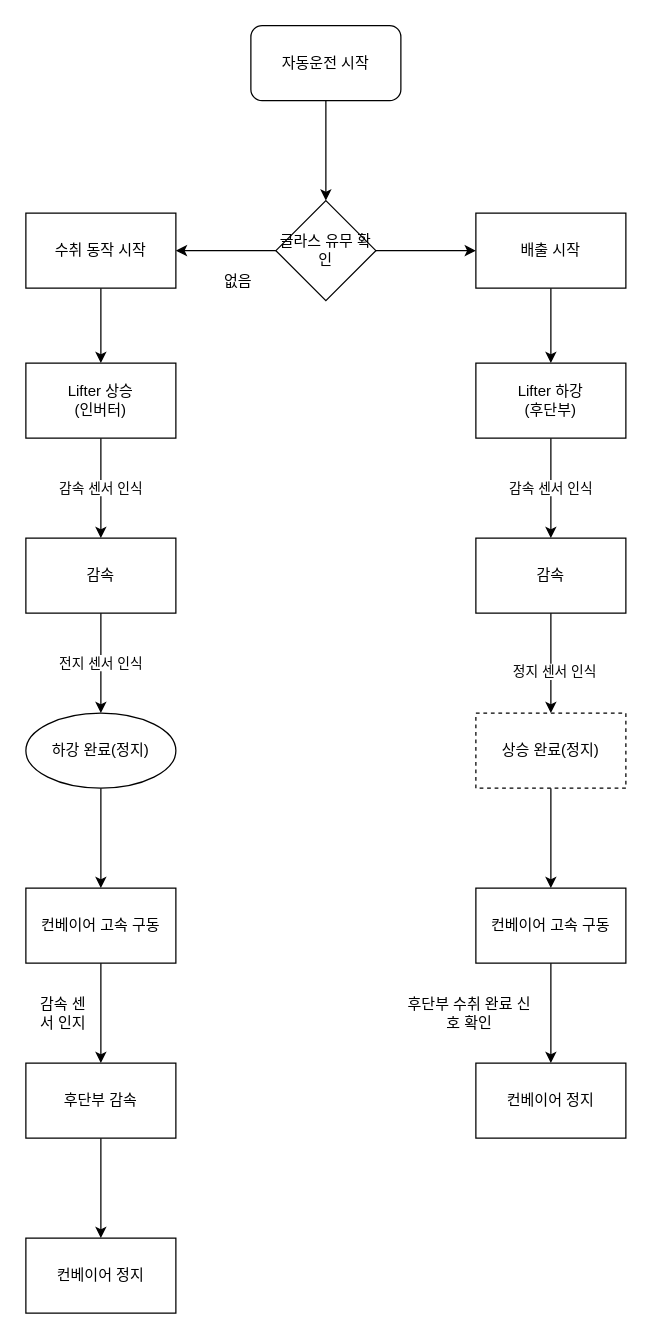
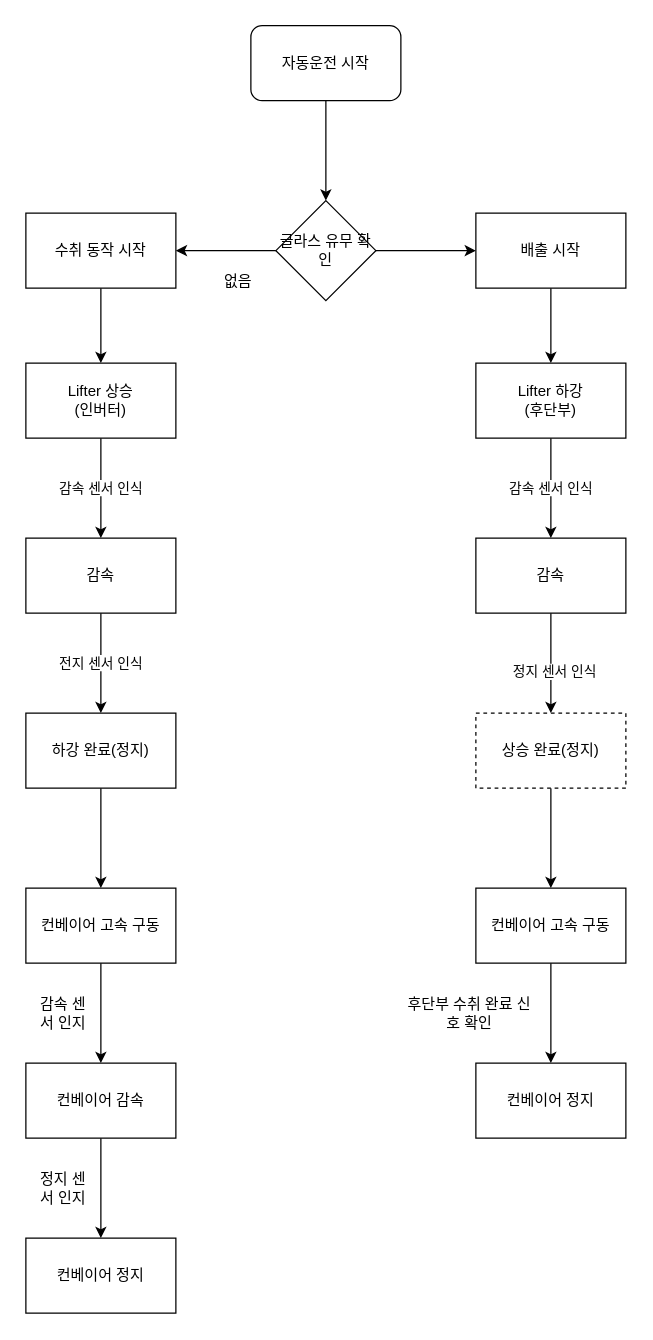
(101, 751) -> (101, 751)
(101, 1101) -> (101, 1101)
none -> (63, 1188)
